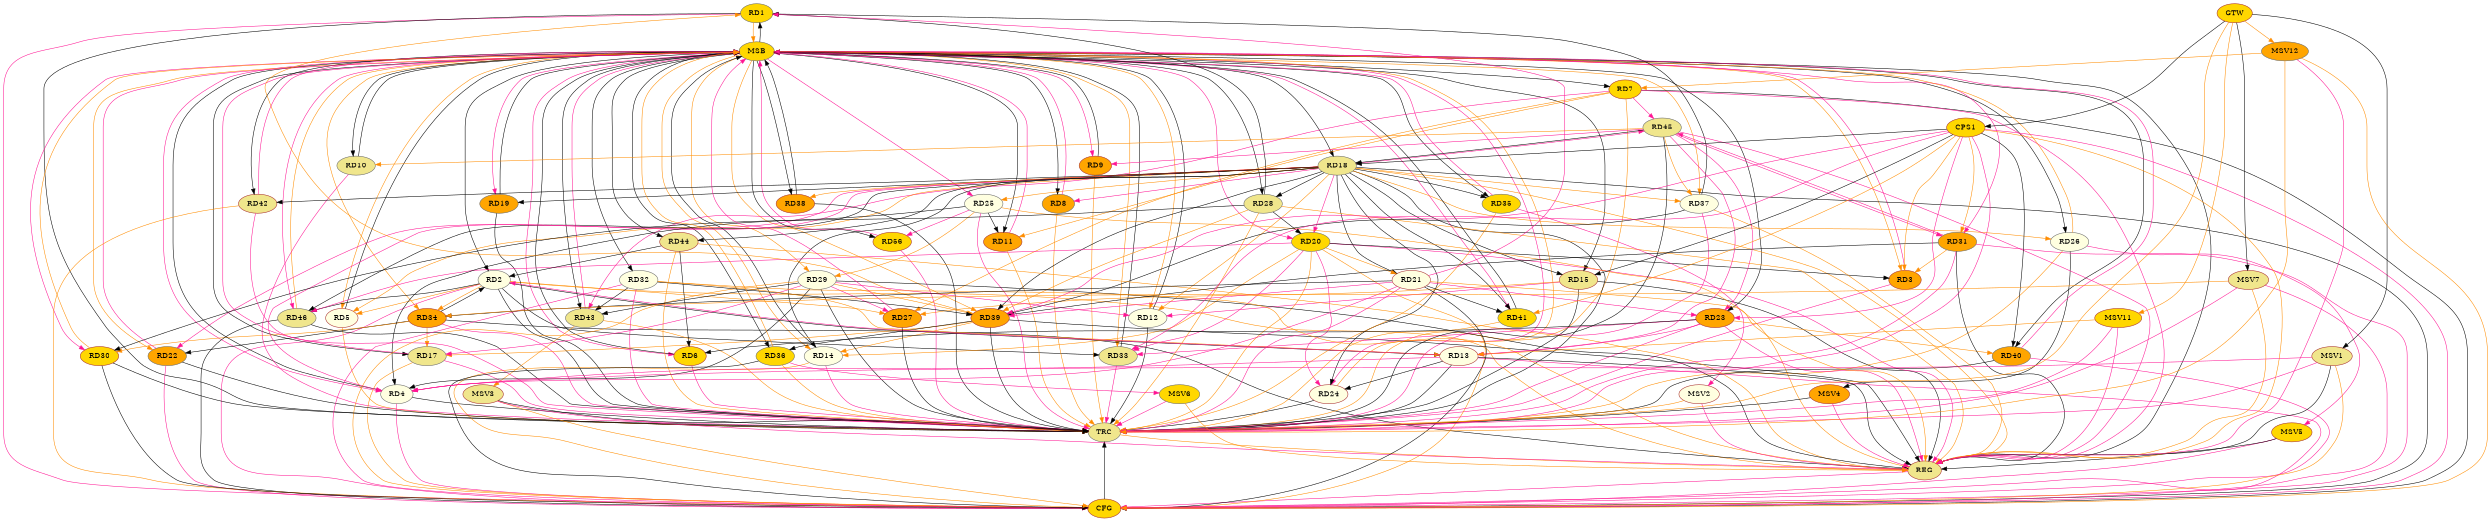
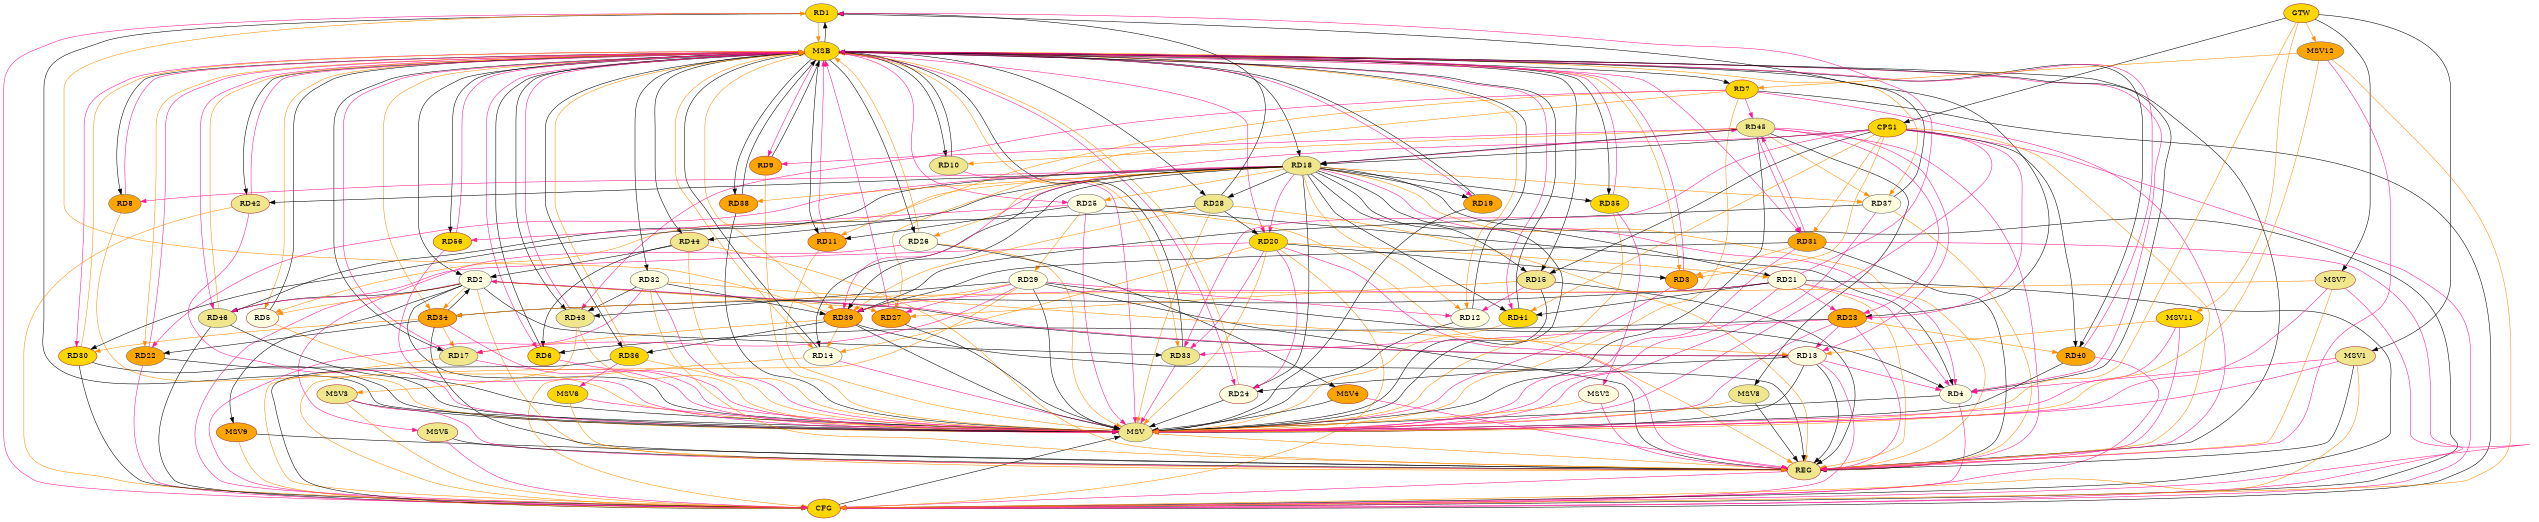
(692, 183) -> none
none -> (1749, 394)
none -> (237, 432)
(1104, 432) -> (1136, 432)
(2292, 432) -> (438, 432)
